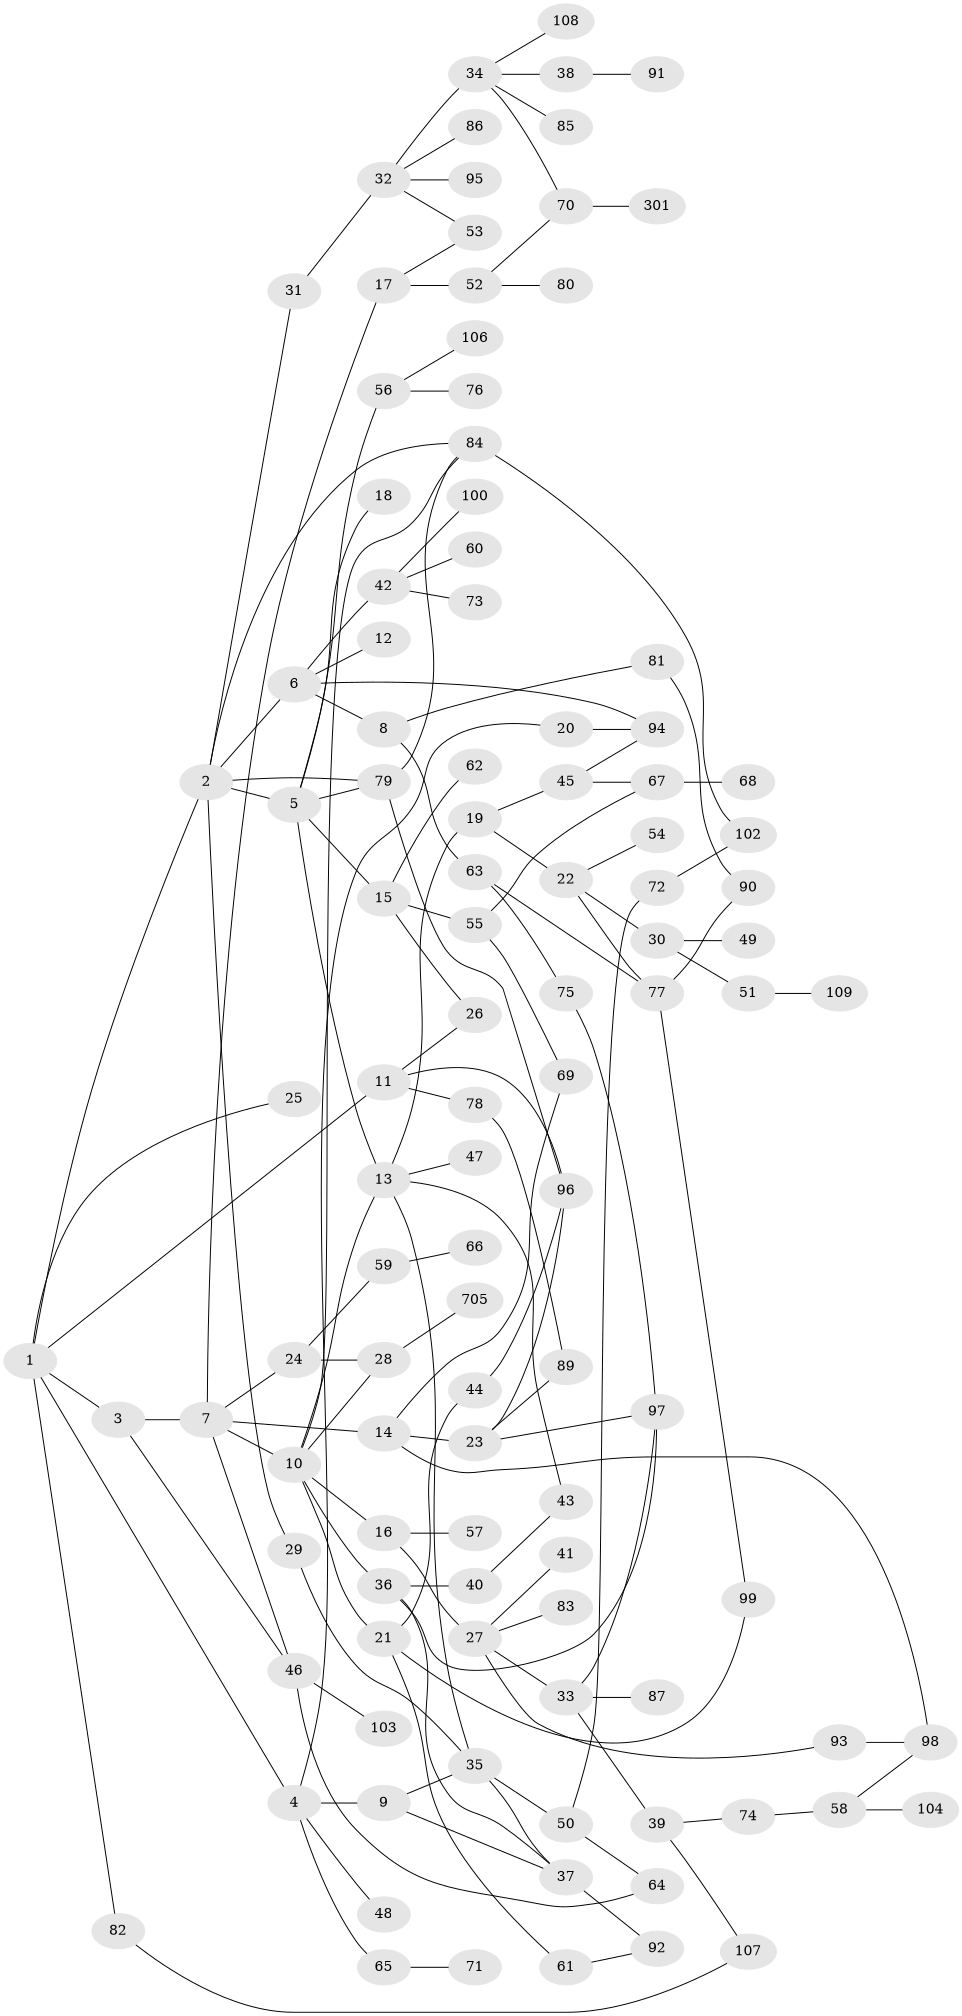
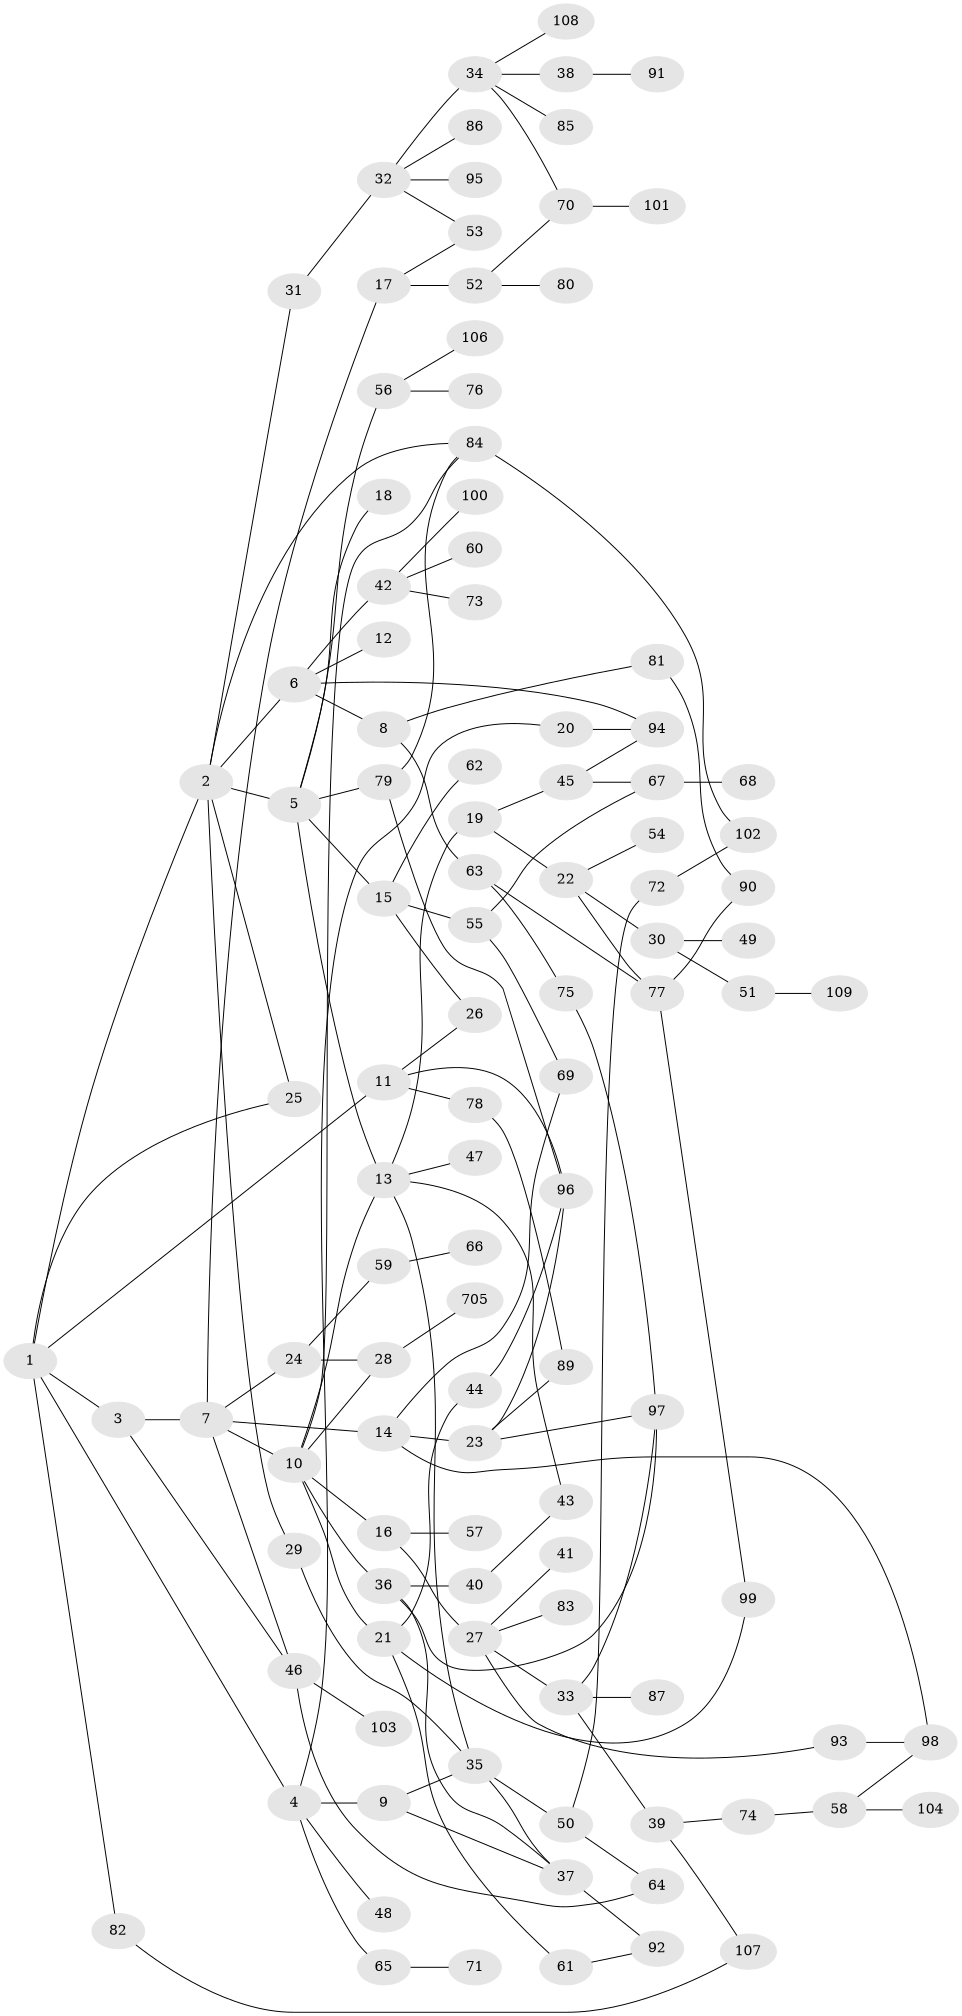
(657, 206) -> (657, 206)
(295, 778) -> (250, 941)
